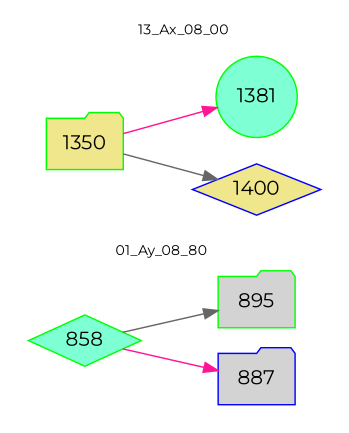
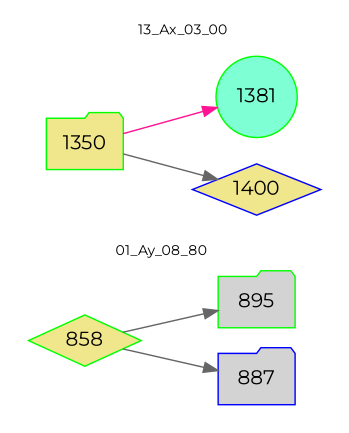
(184, 31) -> (184, 31)
(85, 341) -> (85, 341)
(163, 358) -> (163, 358)
